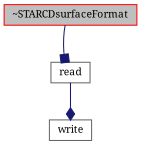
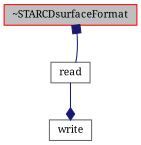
(64, 39) -> (77, 49)
